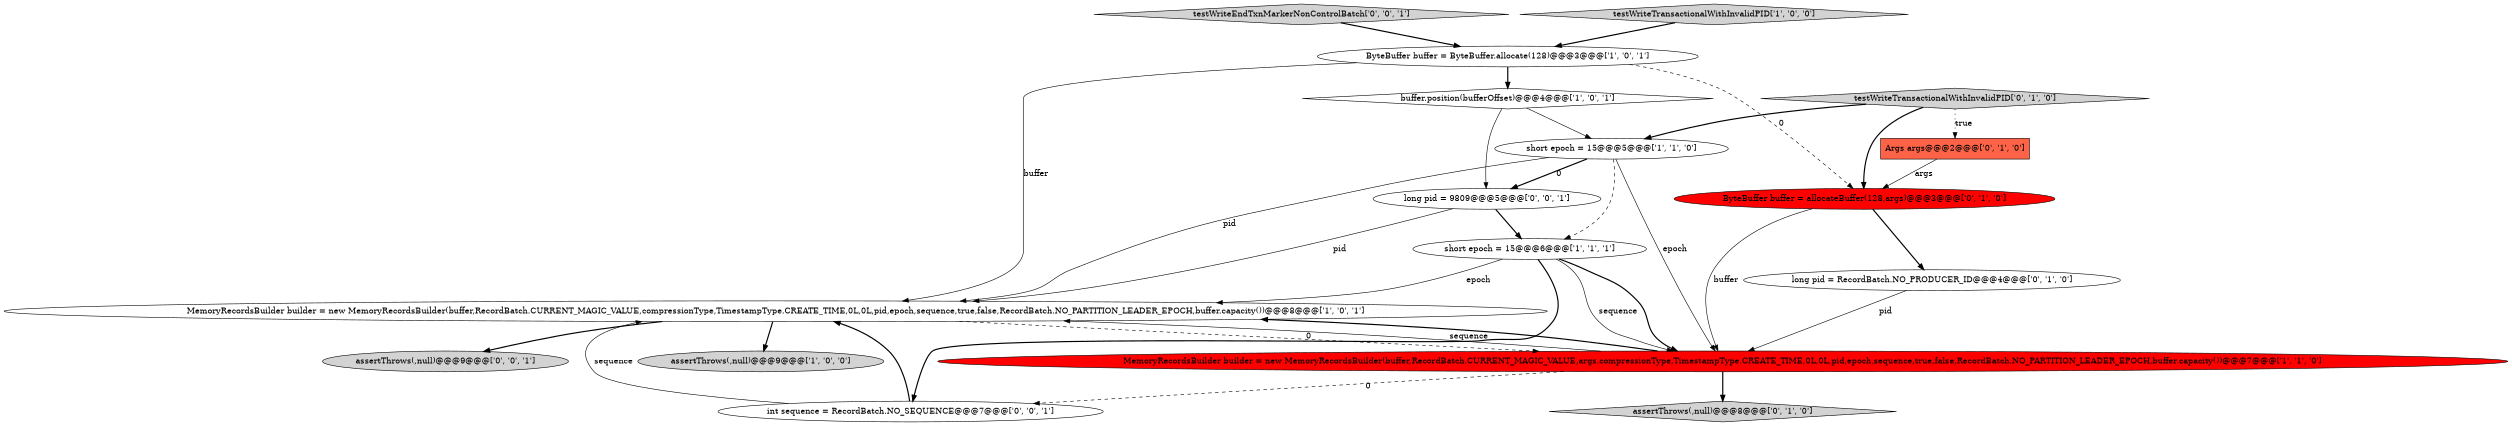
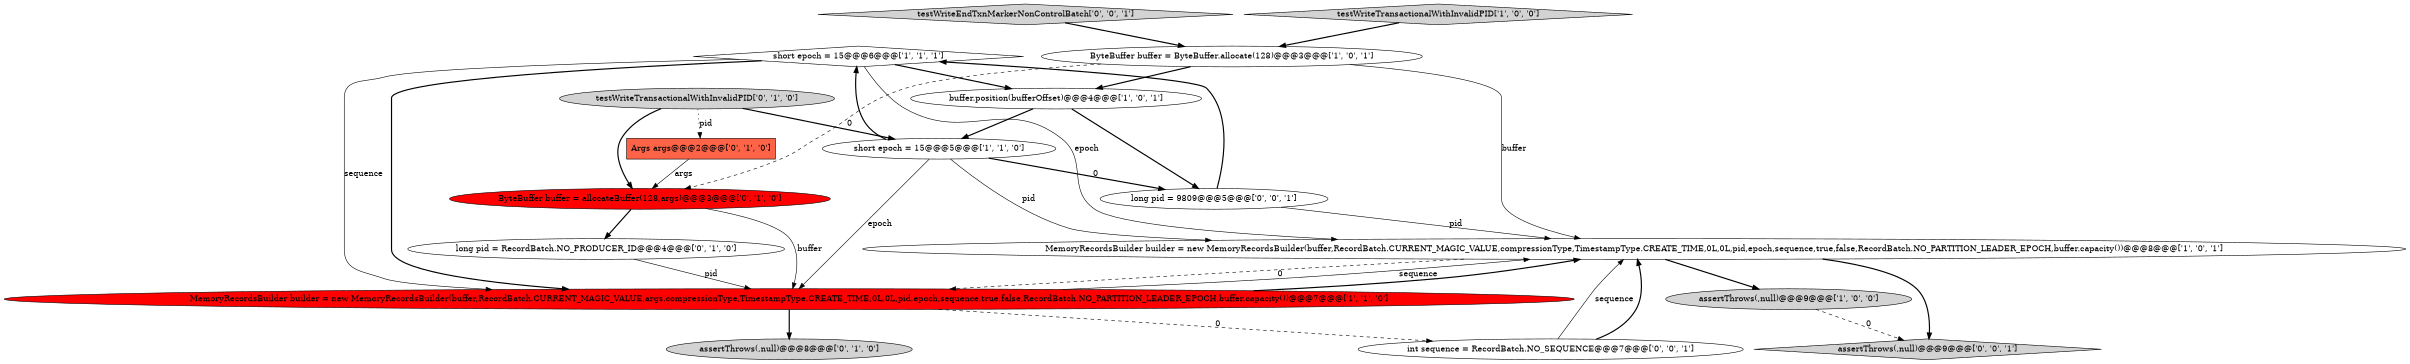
(1508, 99) -> (1056, 99)
(1955, 99) -> (697, 99)
(1556, 122) -> (999, 123)
(1964, 124) -> (706, 124)
(1488, 144) -> (1133, 147)
(1608, 207) -> (861, 115)
(1530, 249) -> (858, 56)
none -> (1857, 324)
(1255, 341) -> (947, 75)
(445, 361) -> (1928, 349)
(1723, 412) -> (789, 349)
